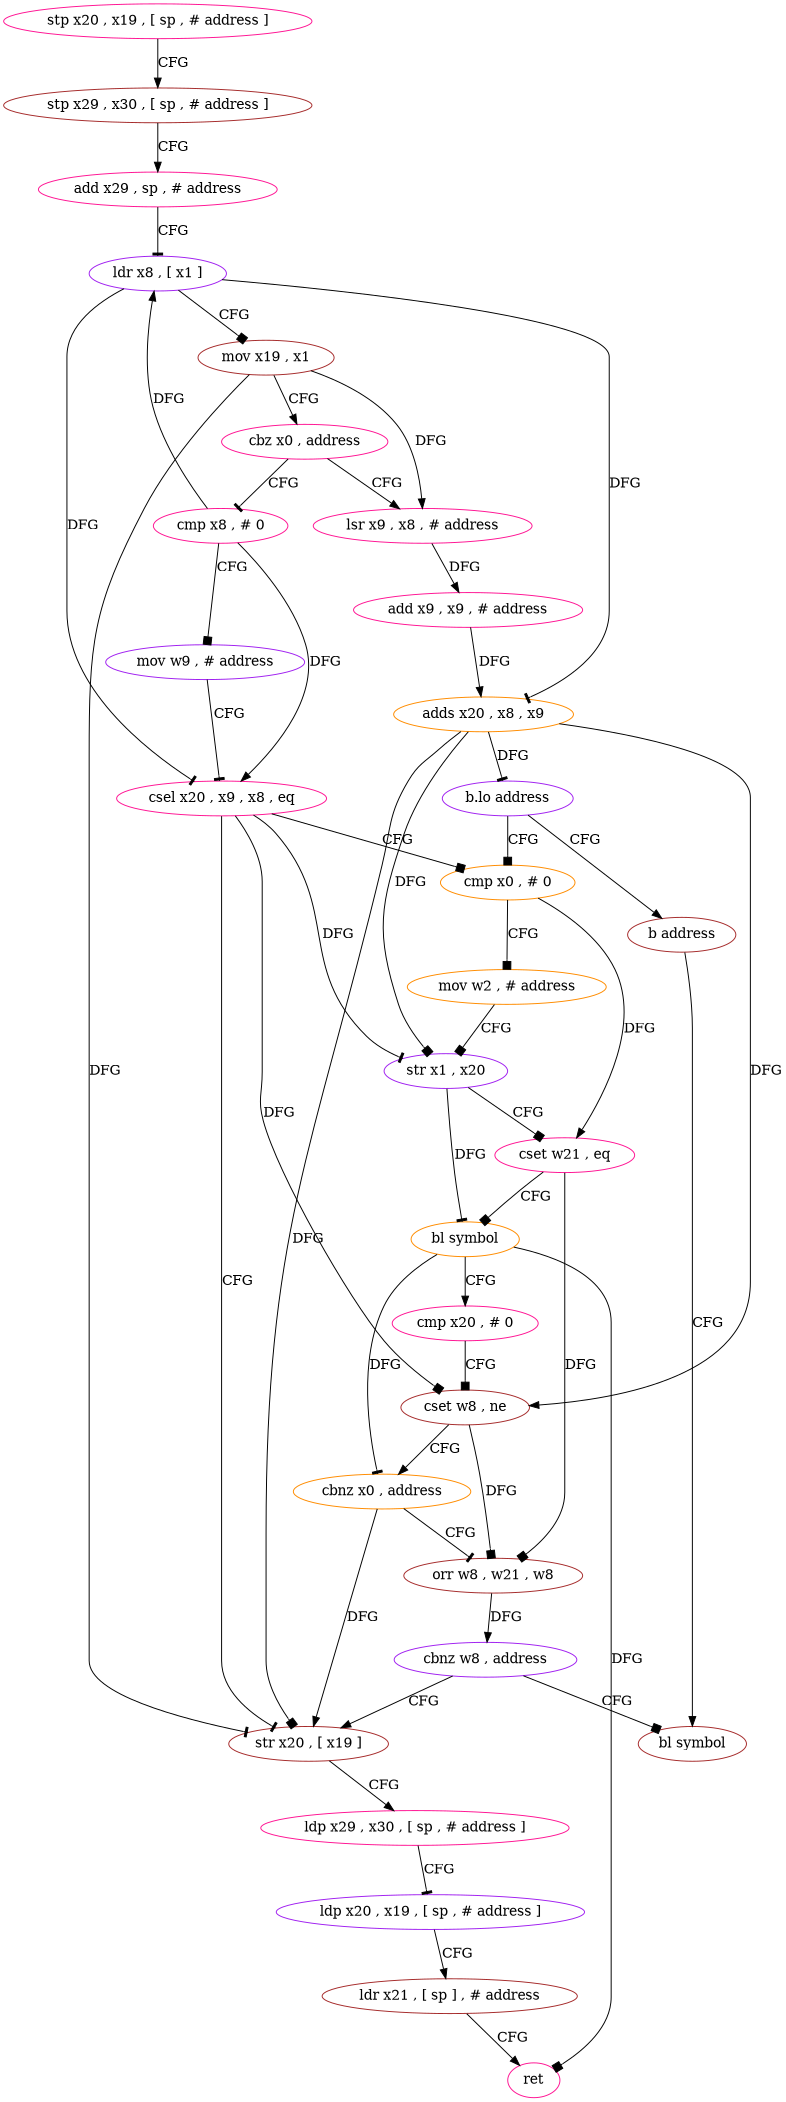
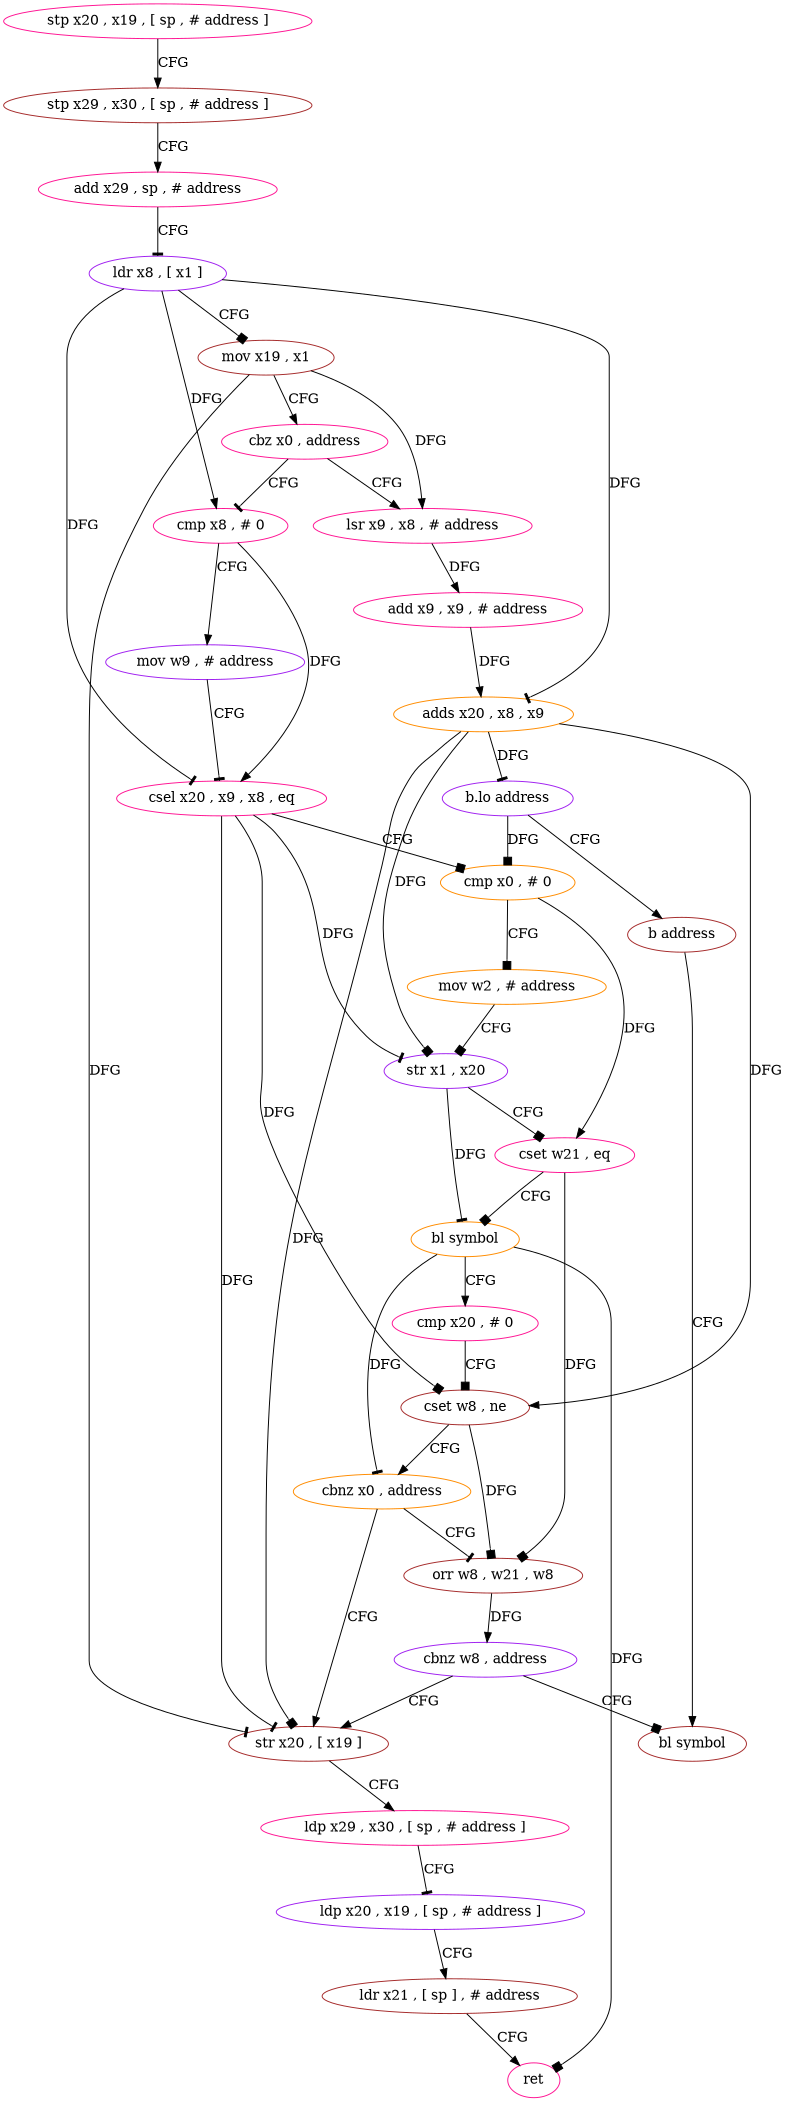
(154, 411) -> (188, 395)
(213, 589) -> (213, 589)
(523, 841) -> (523, 841)
(238, 1281) -> (238, 1281)
(363, 1618) -> (363, 1618)
